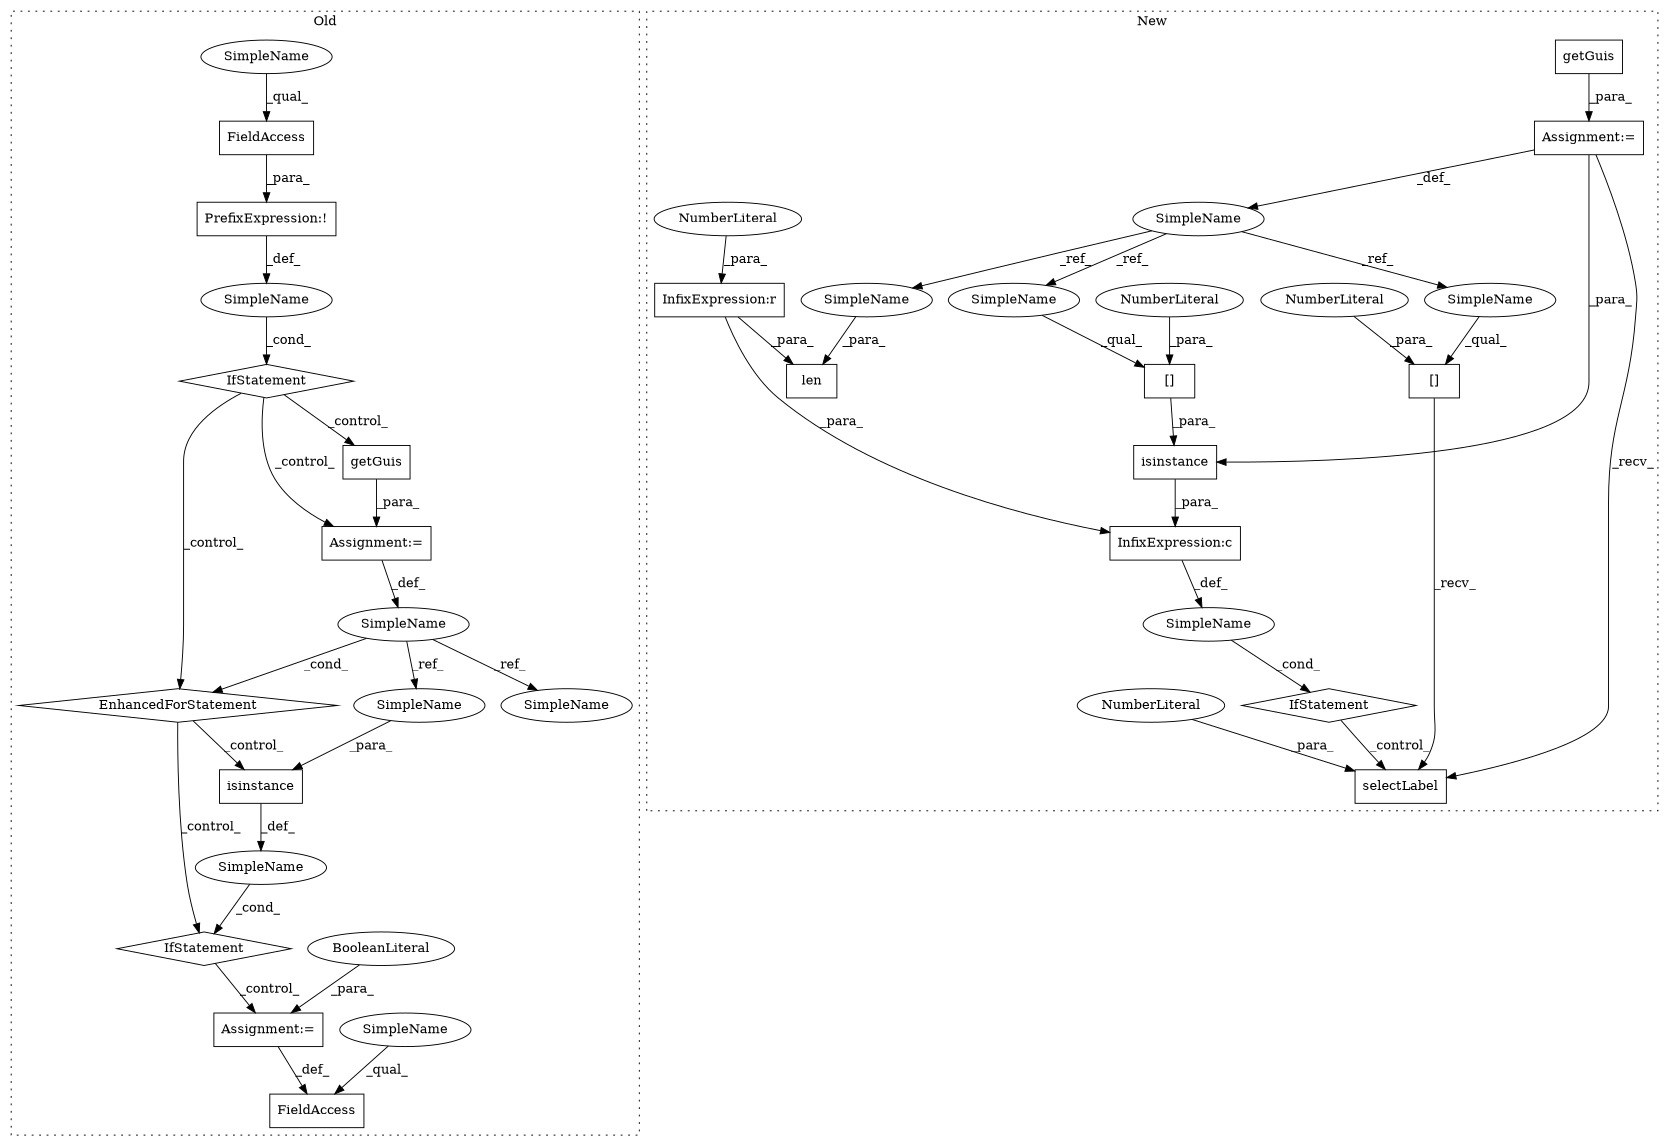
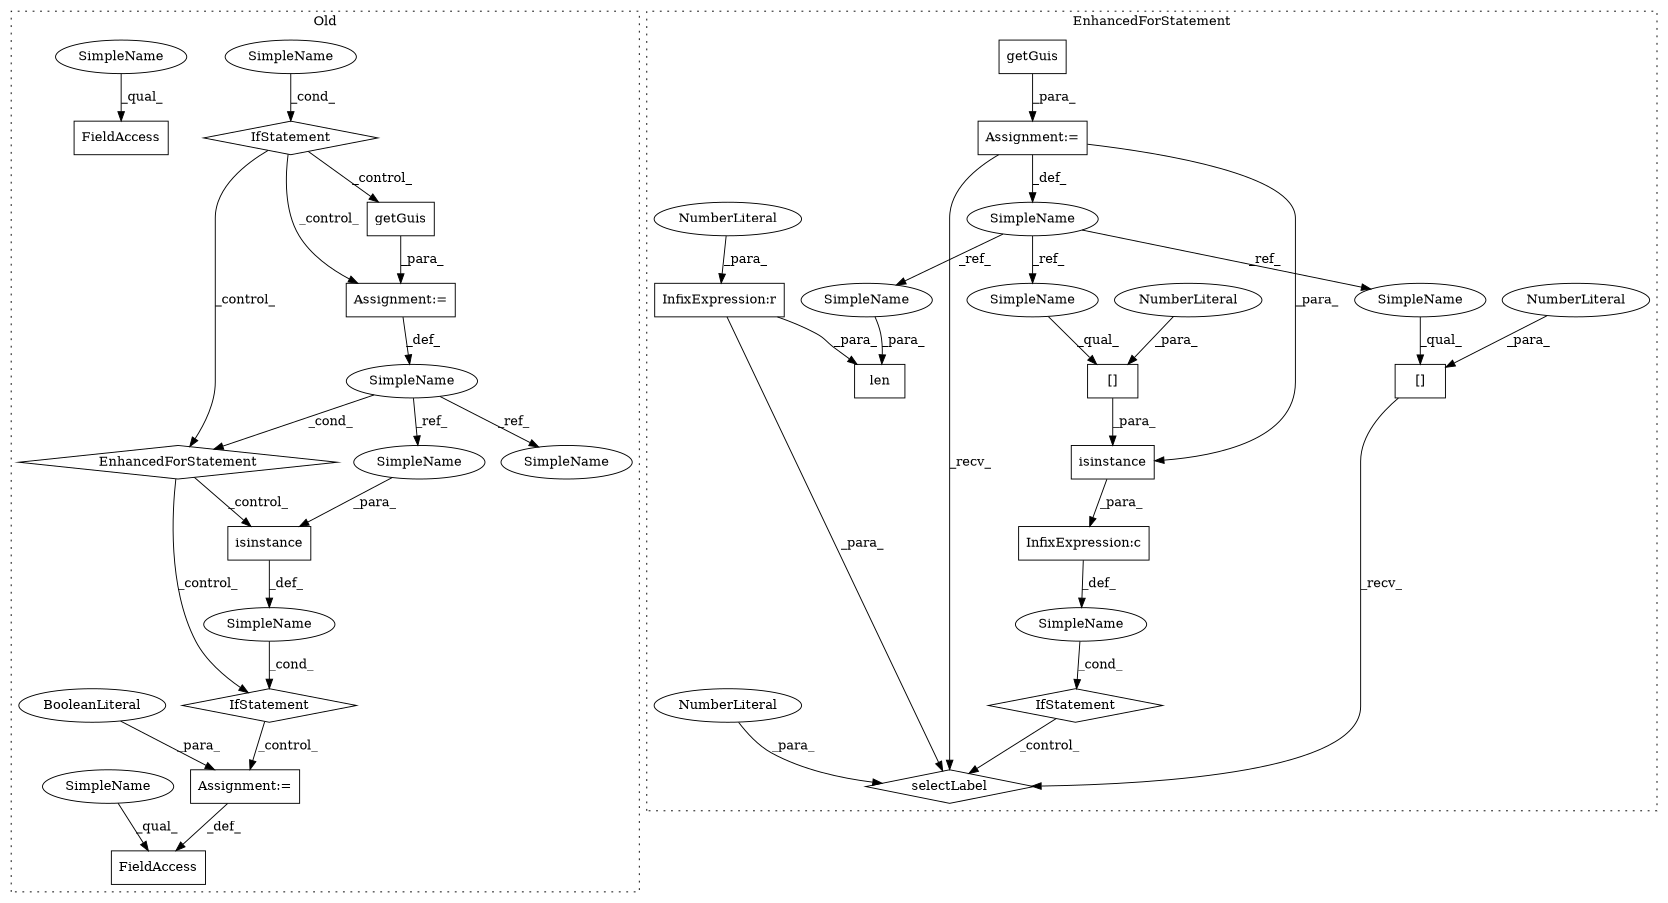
(1152, 22) -> (1152, 22)
(267, 219) -> none
(886, 464) -> (833, 540)
(1401, 787) -> (950, 787)
